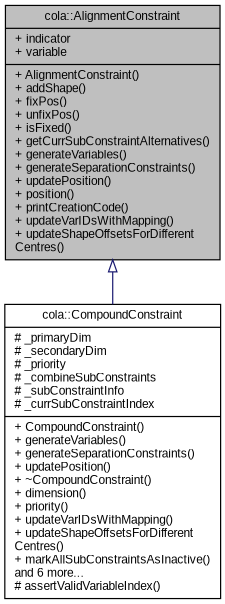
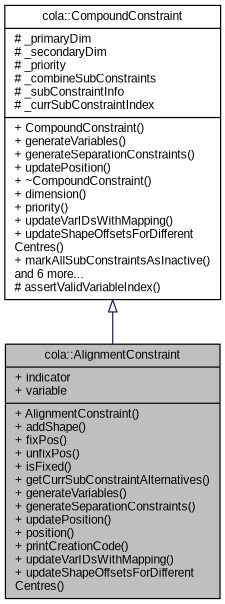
(113, 288) -> (113, 328)
